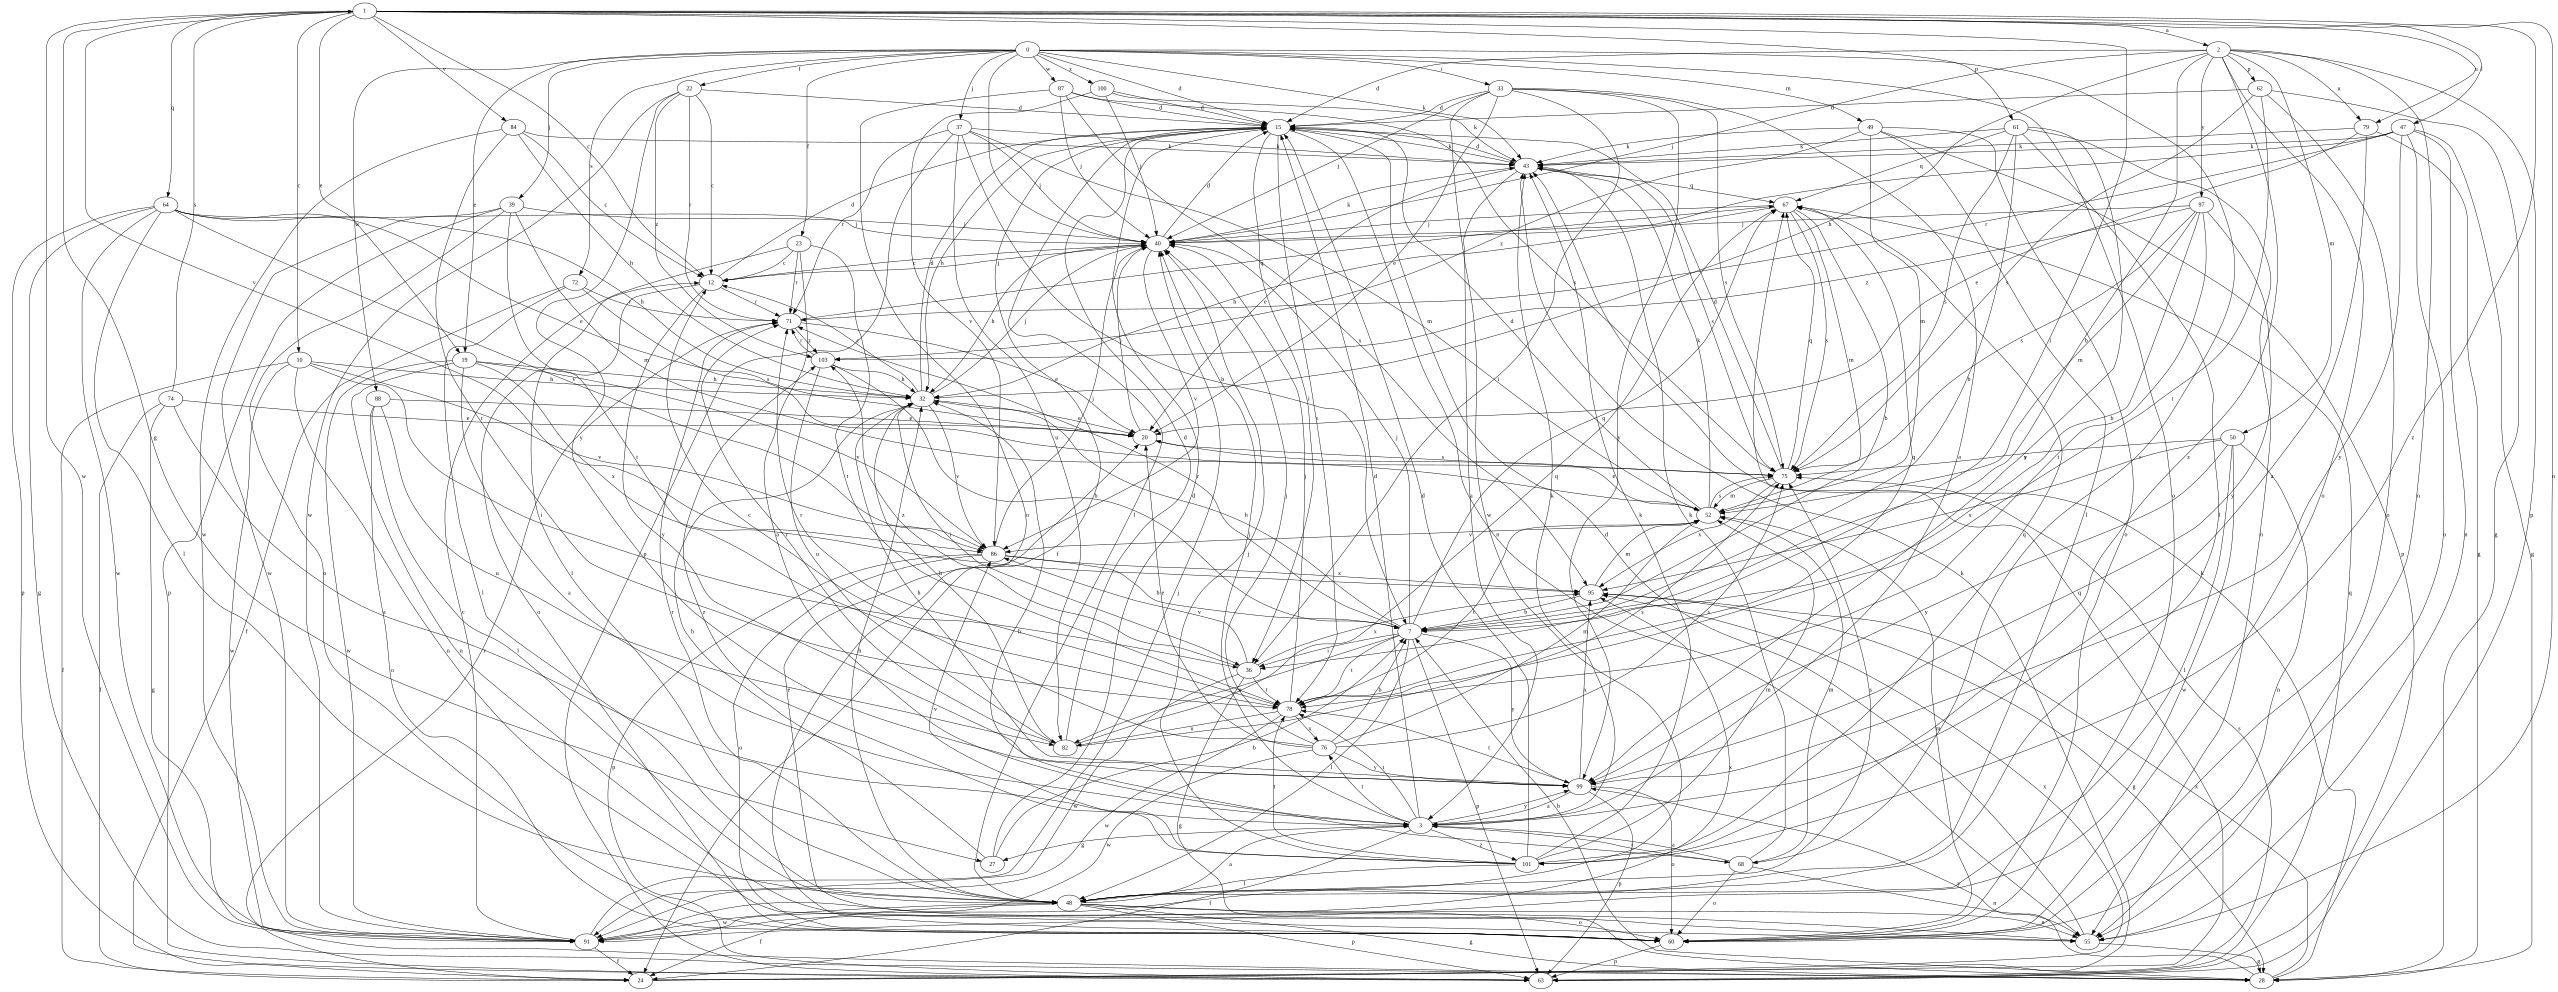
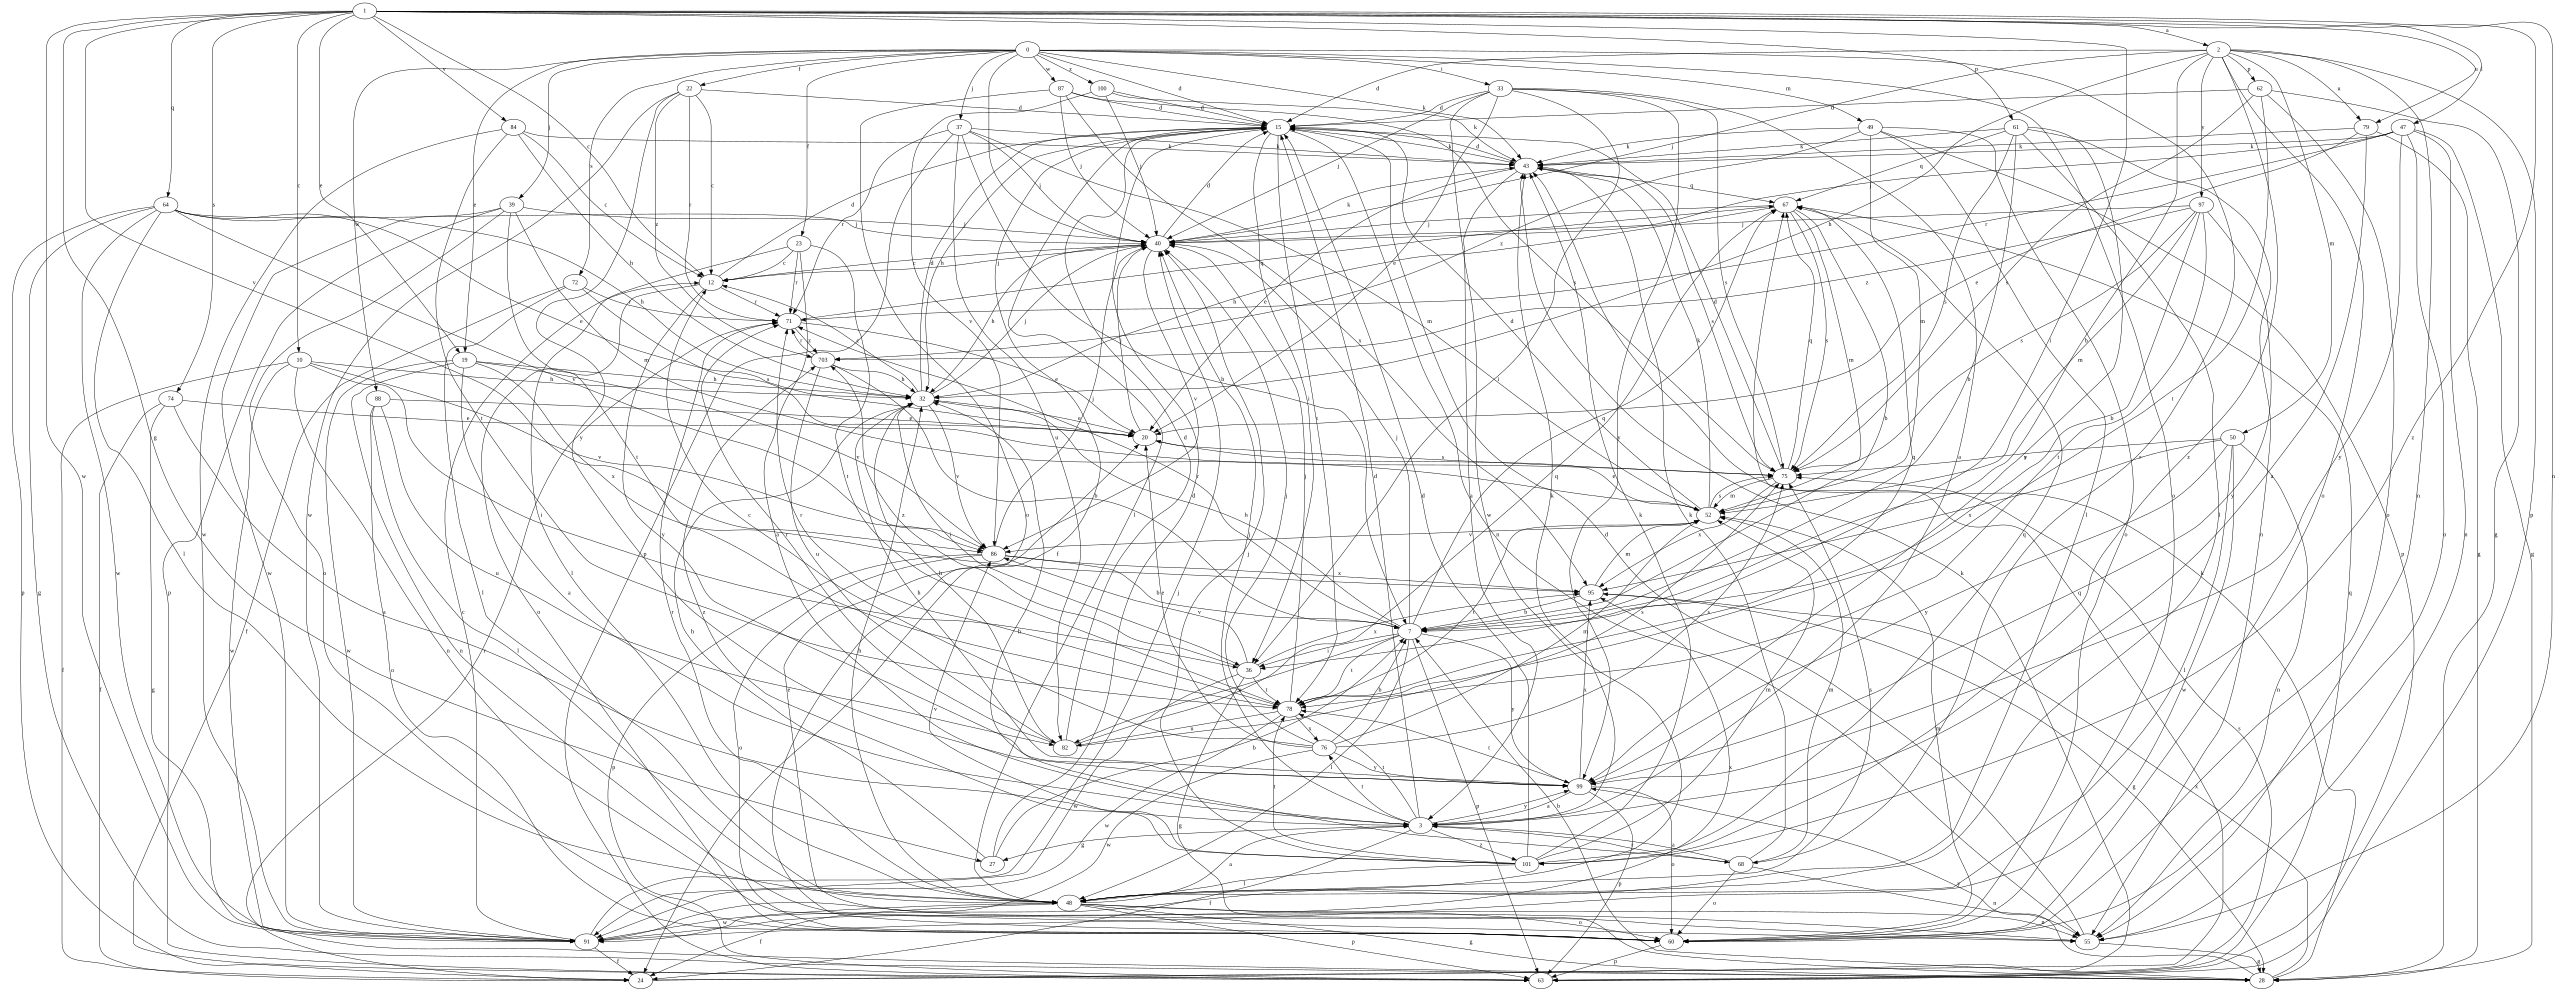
(194, 139) -> (213, 147)
(823, 360) -> (823, 360)
(1982, 960) -> none
